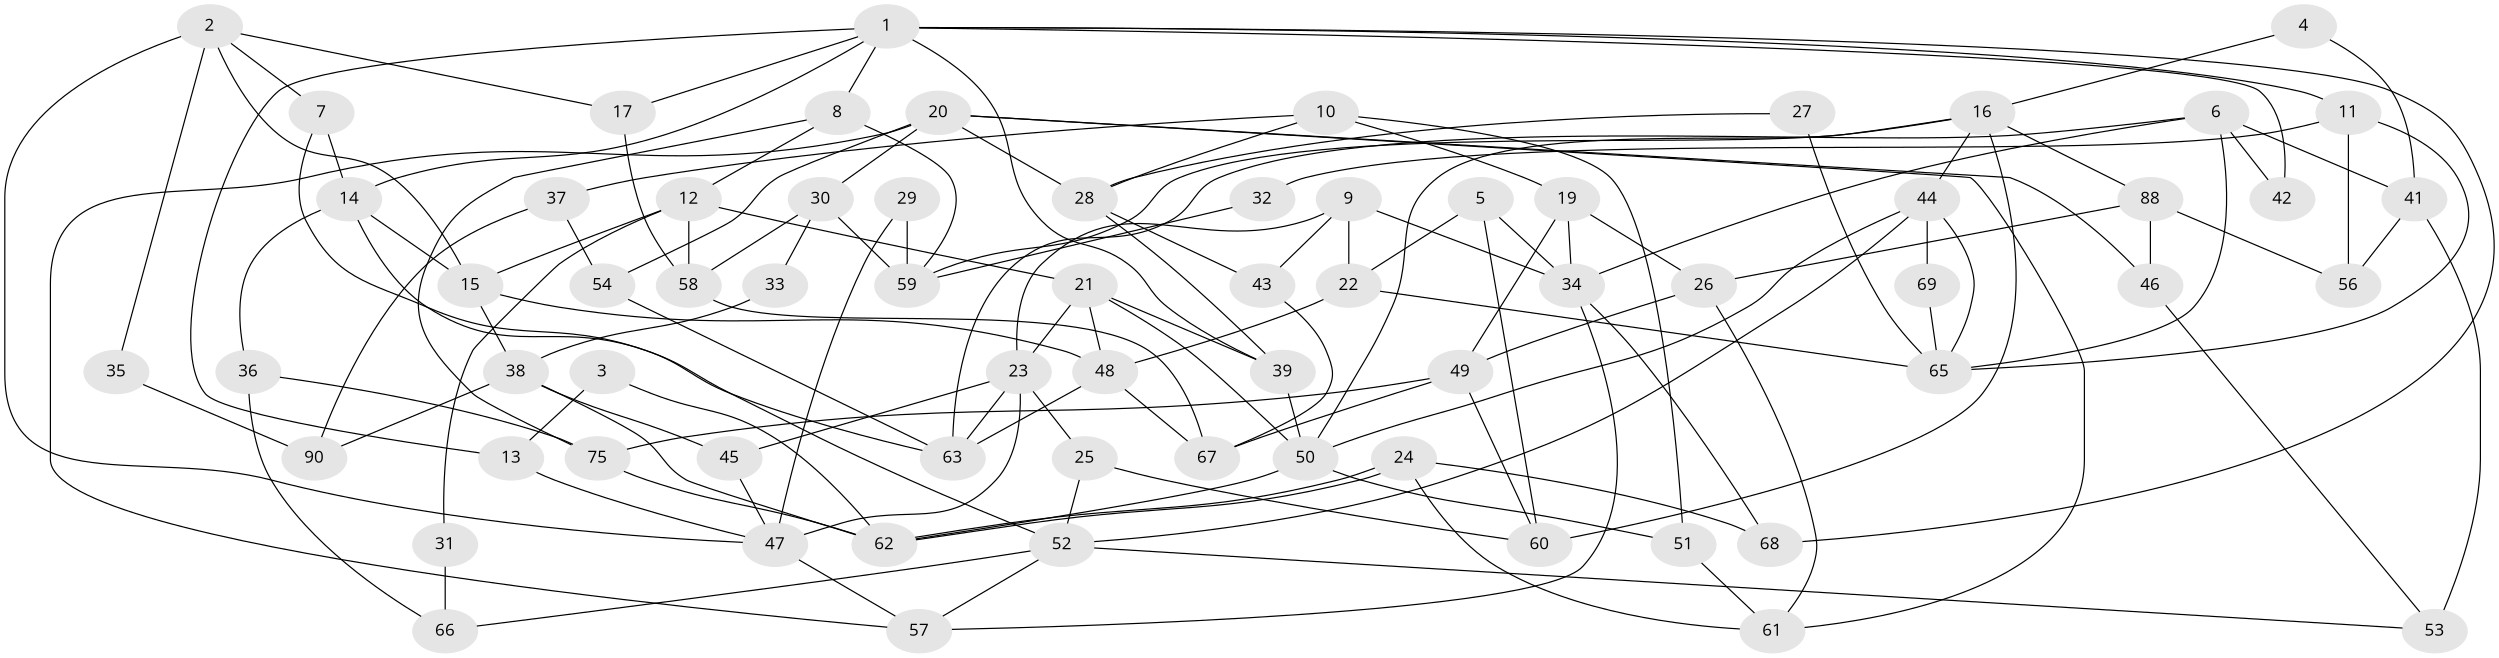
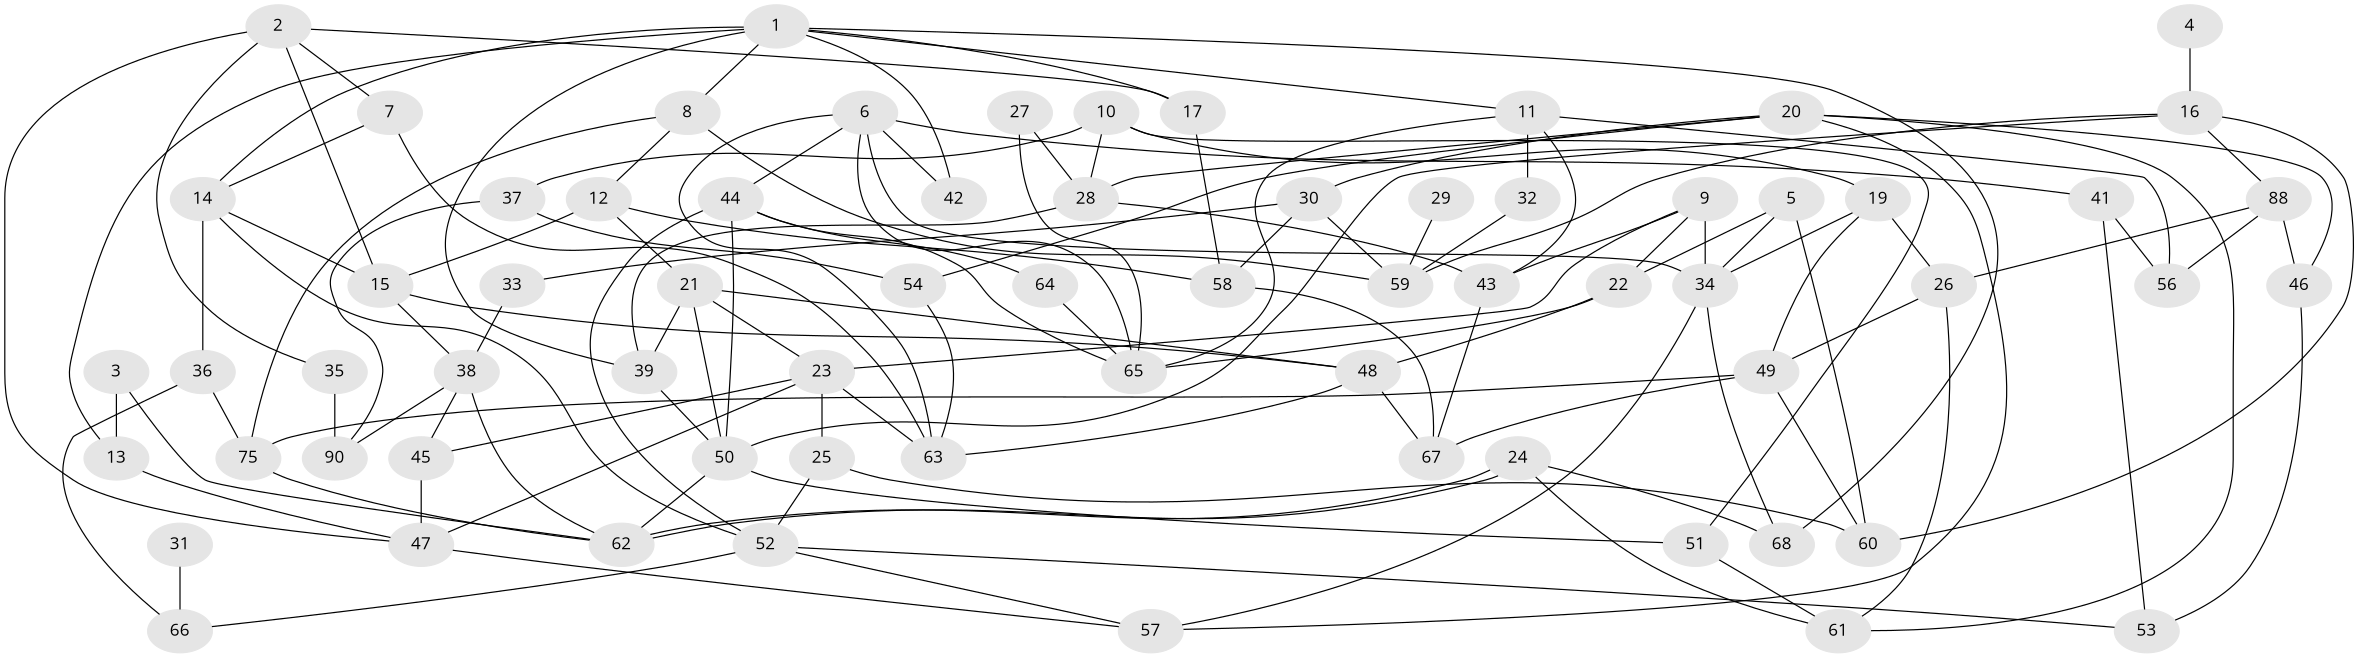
(2398, 103) -> none
(1955, 156) -> (787, 163)
none -> (1575, 207)
(1927, 286) -> (1045, 286)
(508, 314) -> none
(823, 366) -> none
